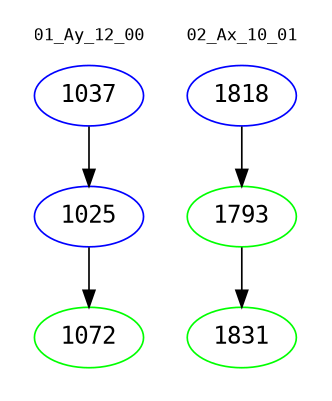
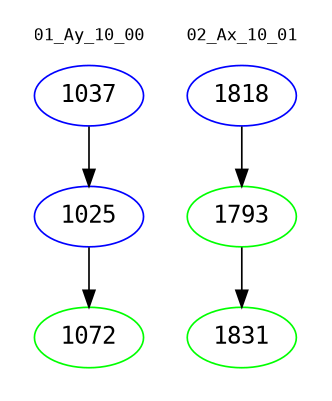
(90, 36) -> (90, 36)
